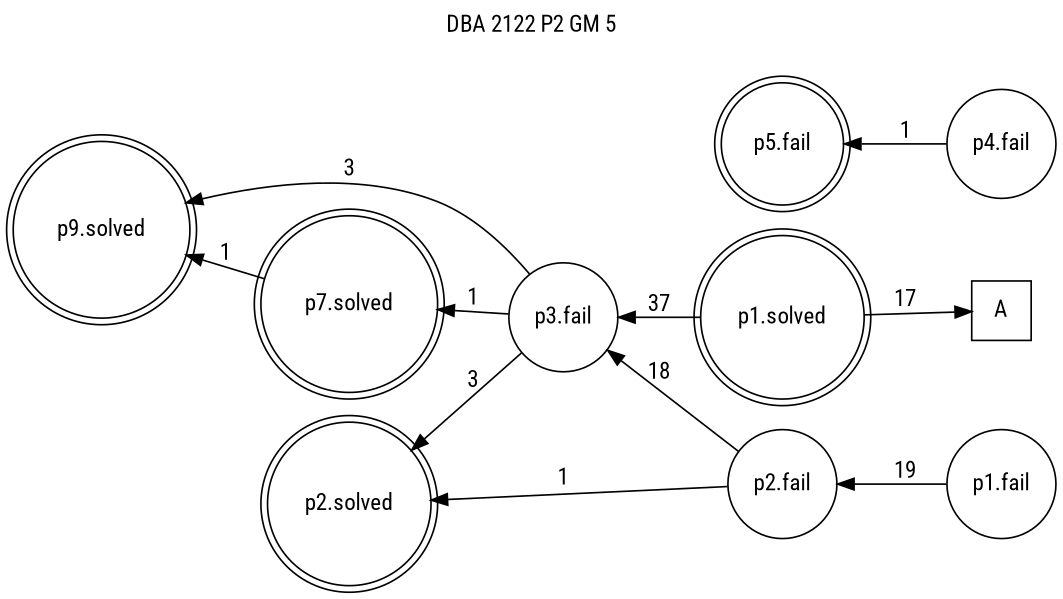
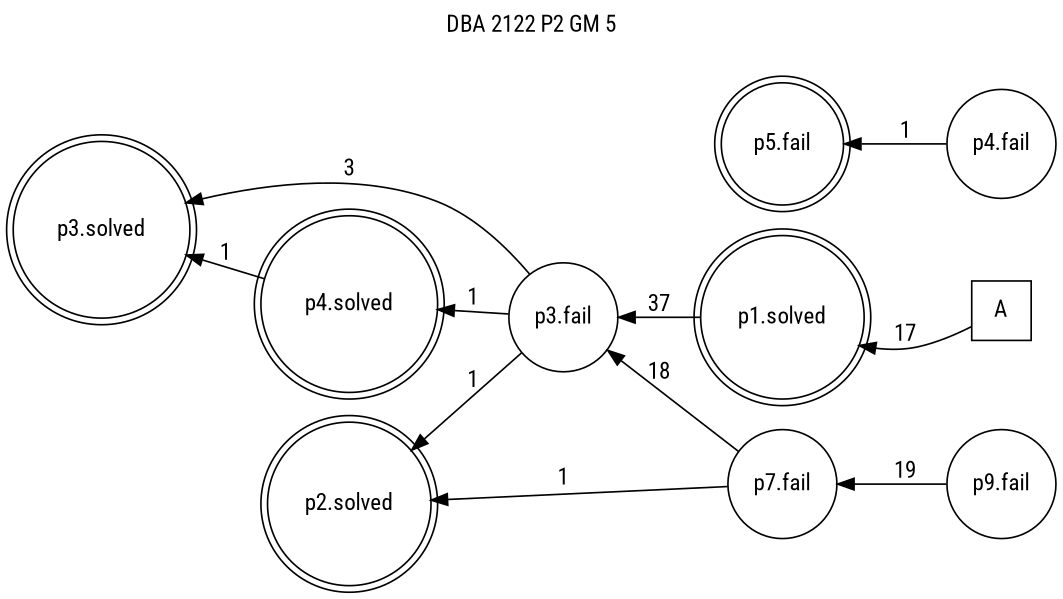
(102, 230) -> (102, 230)
(349, 304) -> (349, 304)
(910, 313) -> (925, 345)
(473, 381) -> (473, 381)
(782, 484) -> (782, 484)
(1001, 484) -> (1001, 484)
